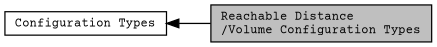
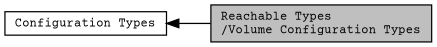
(321, 23) -> (321, 23)
